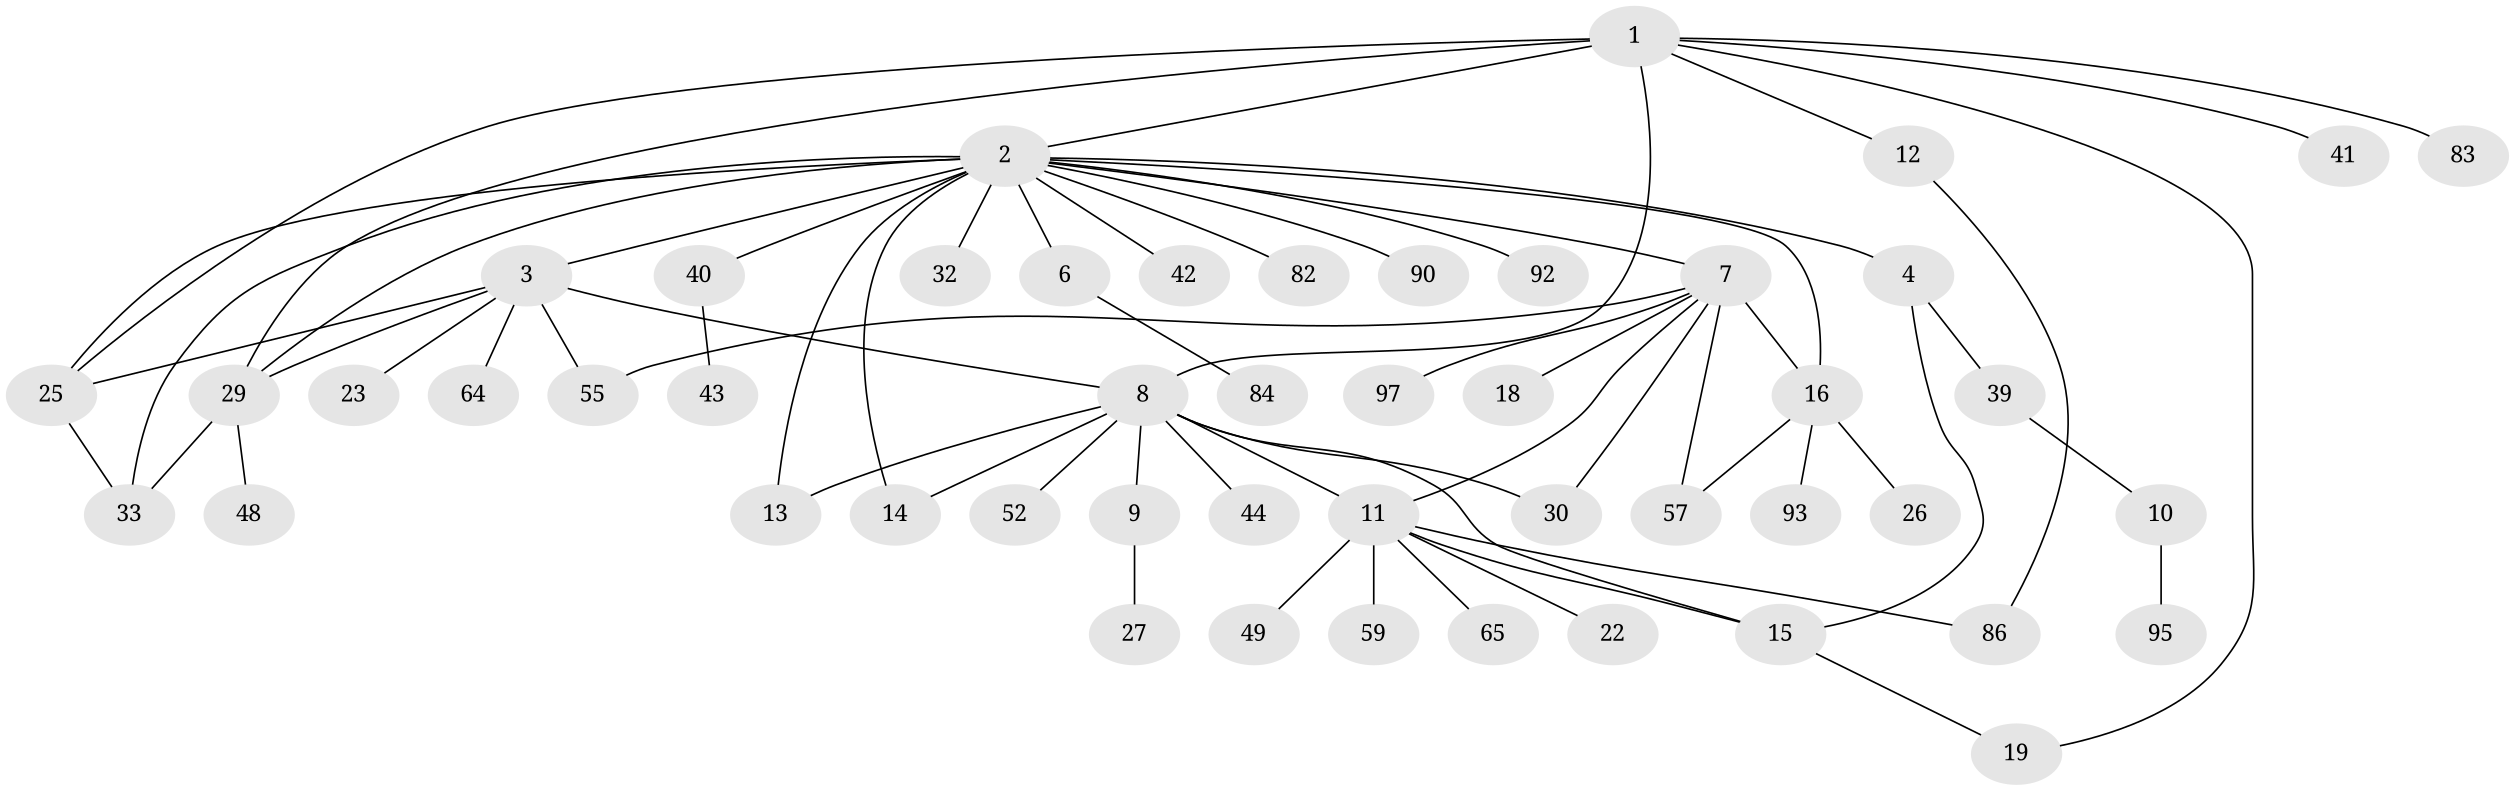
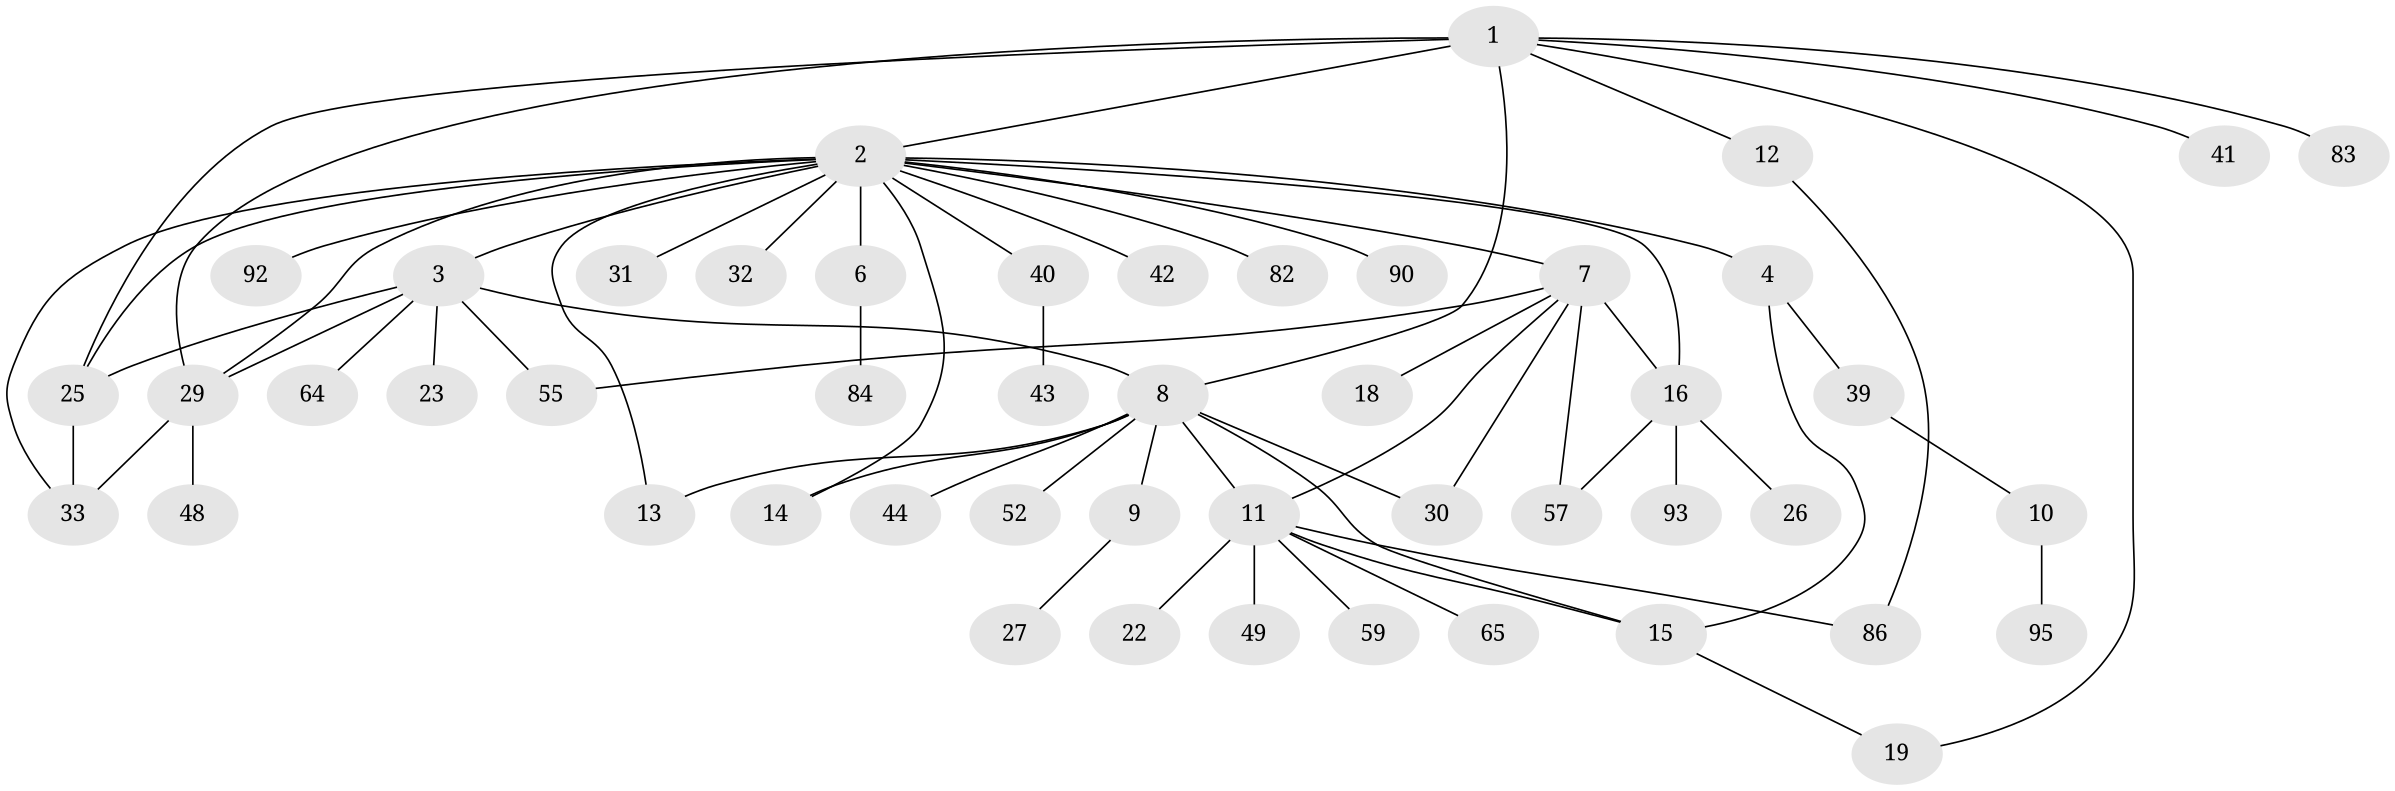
none -> (621, 276)
(1389, 395) -> none
